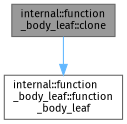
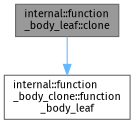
(63, 97) -> (67, 97)
